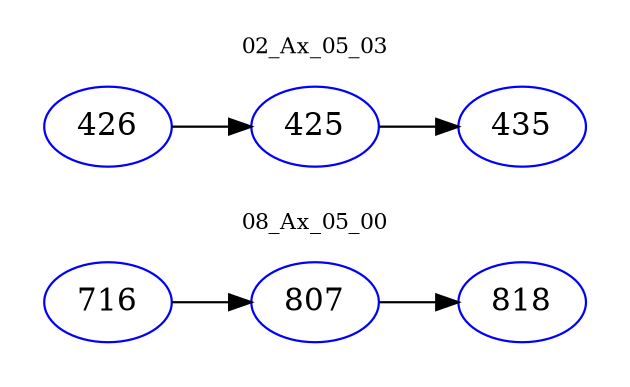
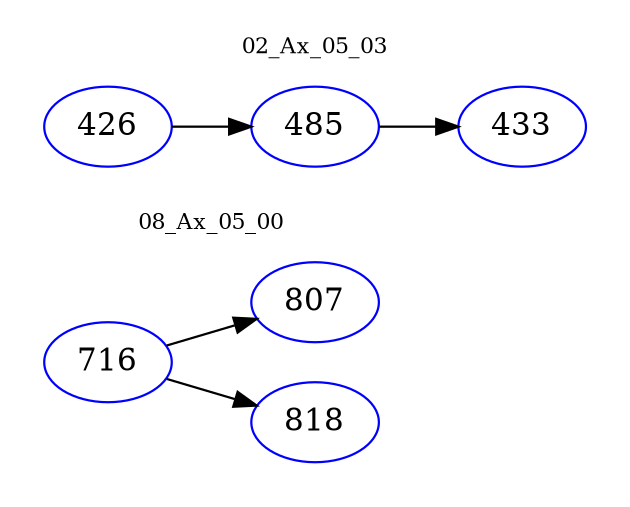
(315, 127) -> (315, 127)
(522, 127) -> (522, 127)
(408, 302) -> (201, 389)
